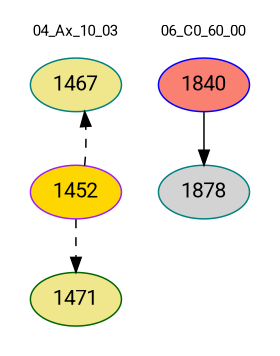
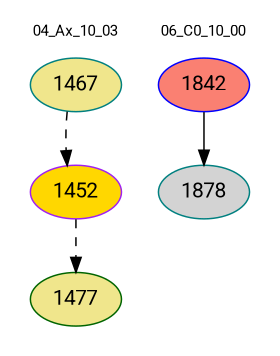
(204, 32) -> (204, 32)
(204, 85) -> (204, 85)
(86, 146) -> (66, 131)
(76, 299) -> (76, 299)
